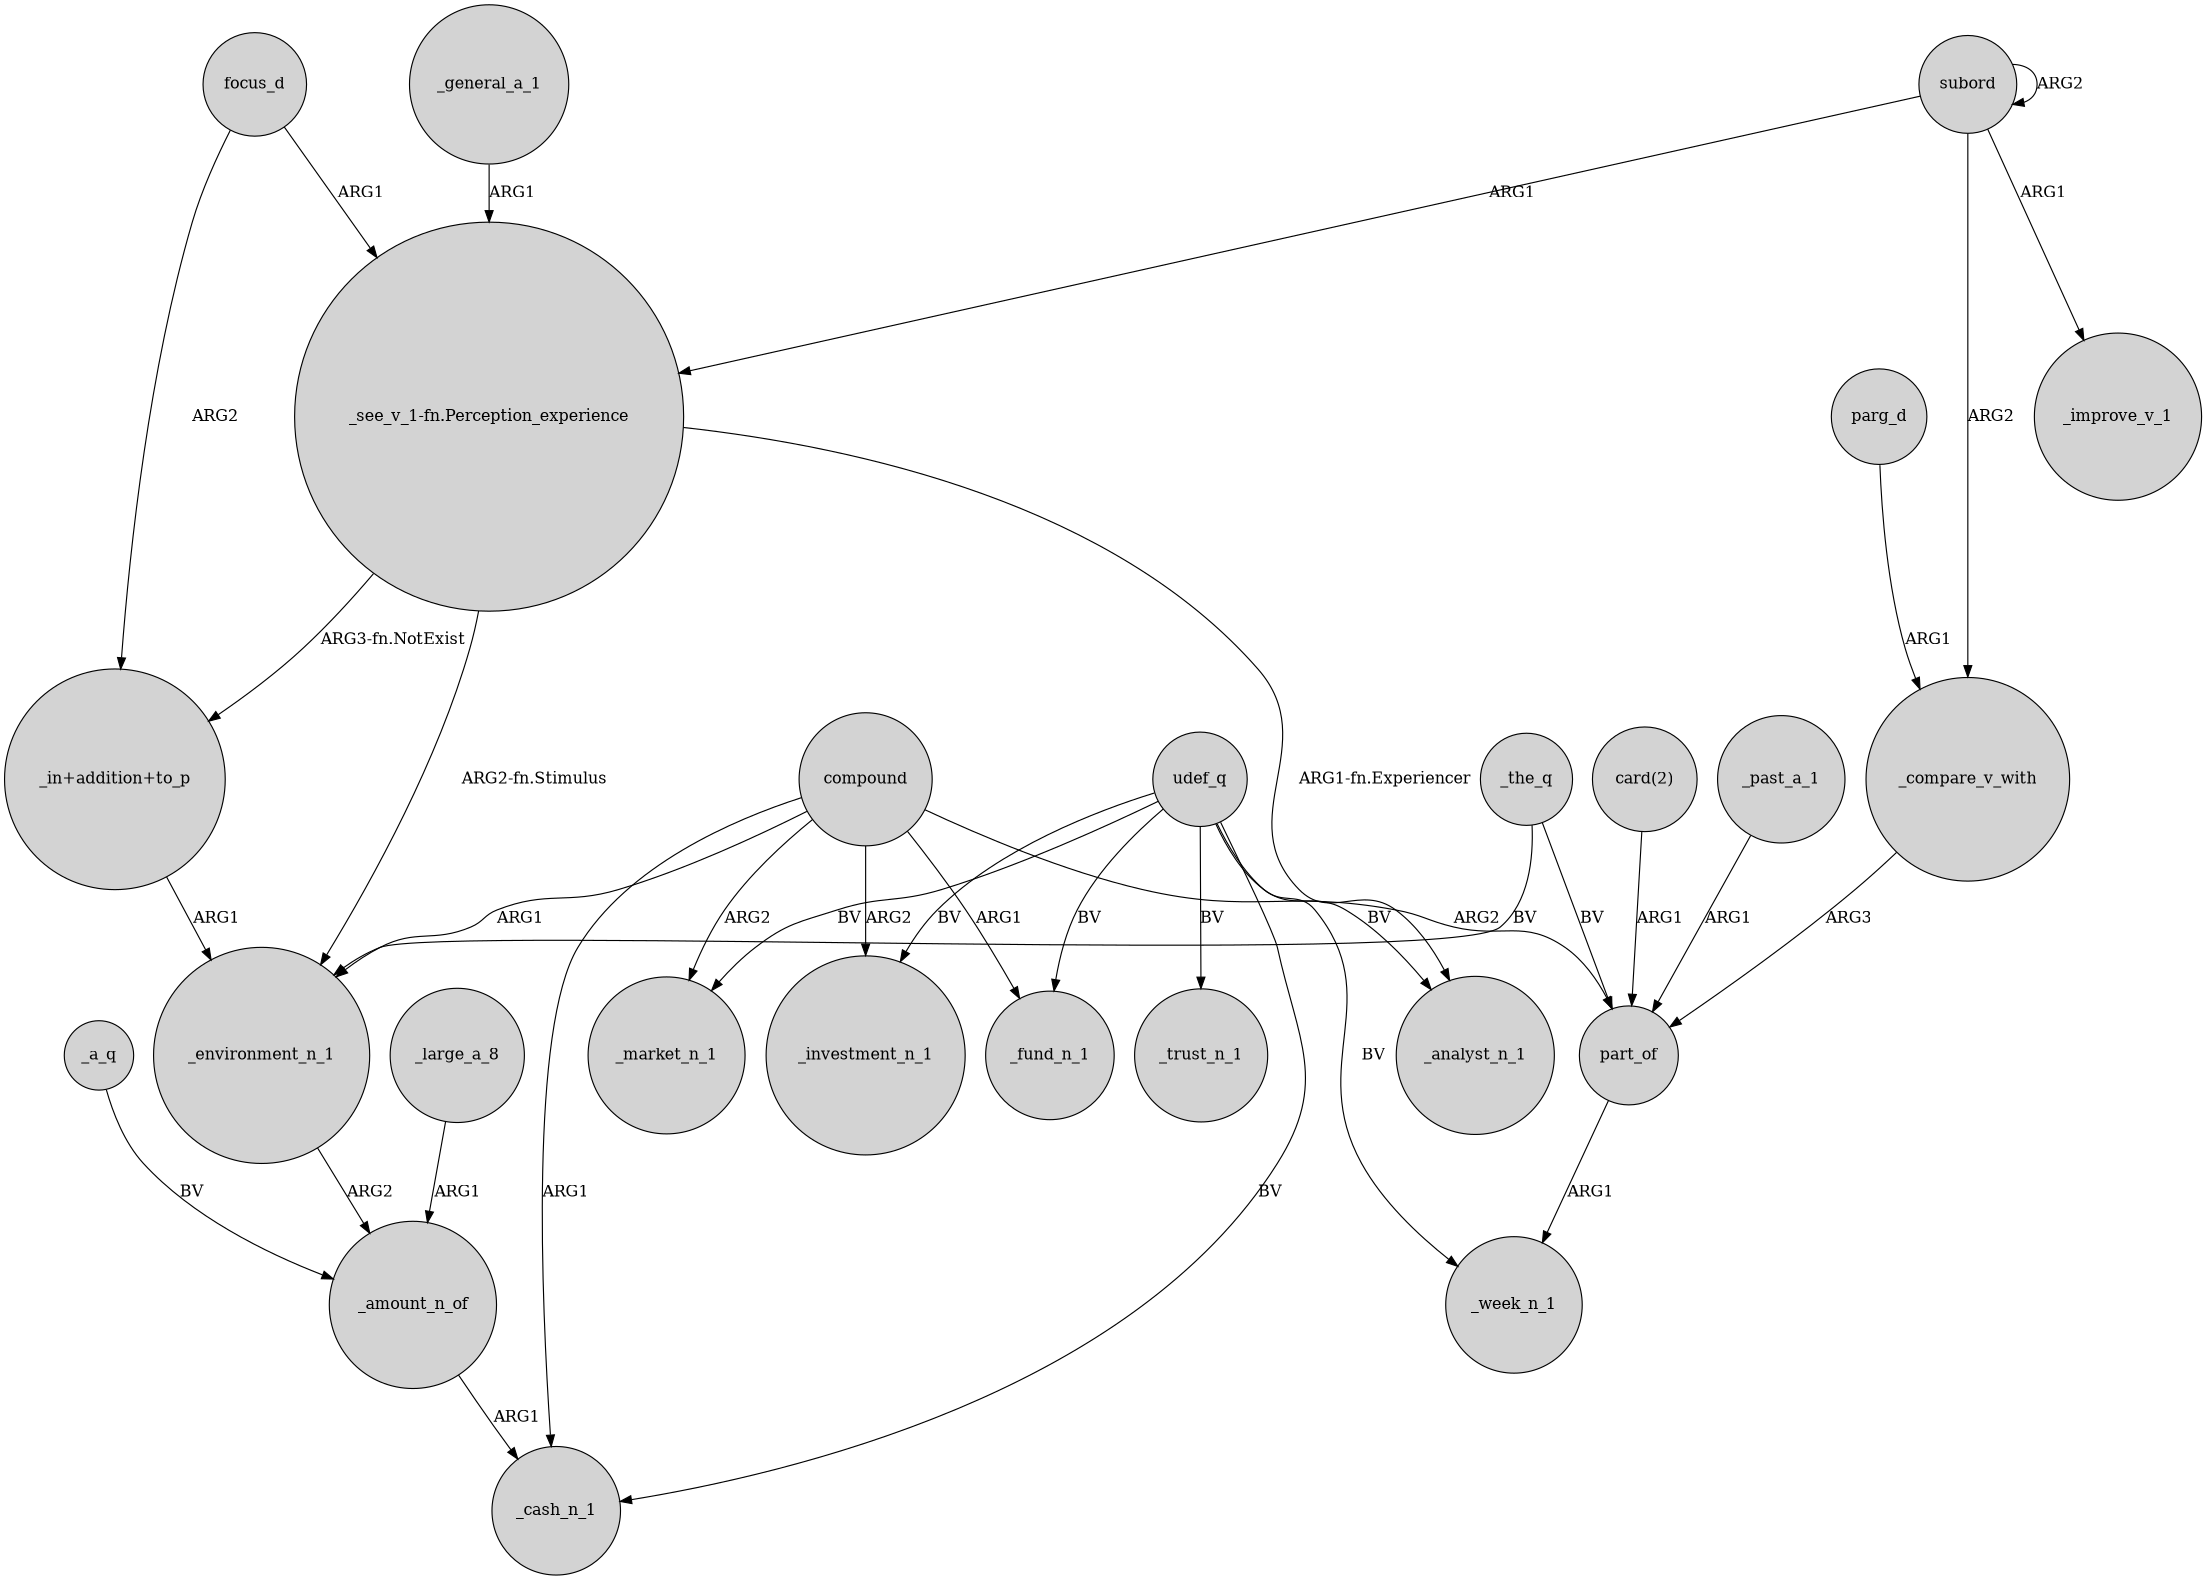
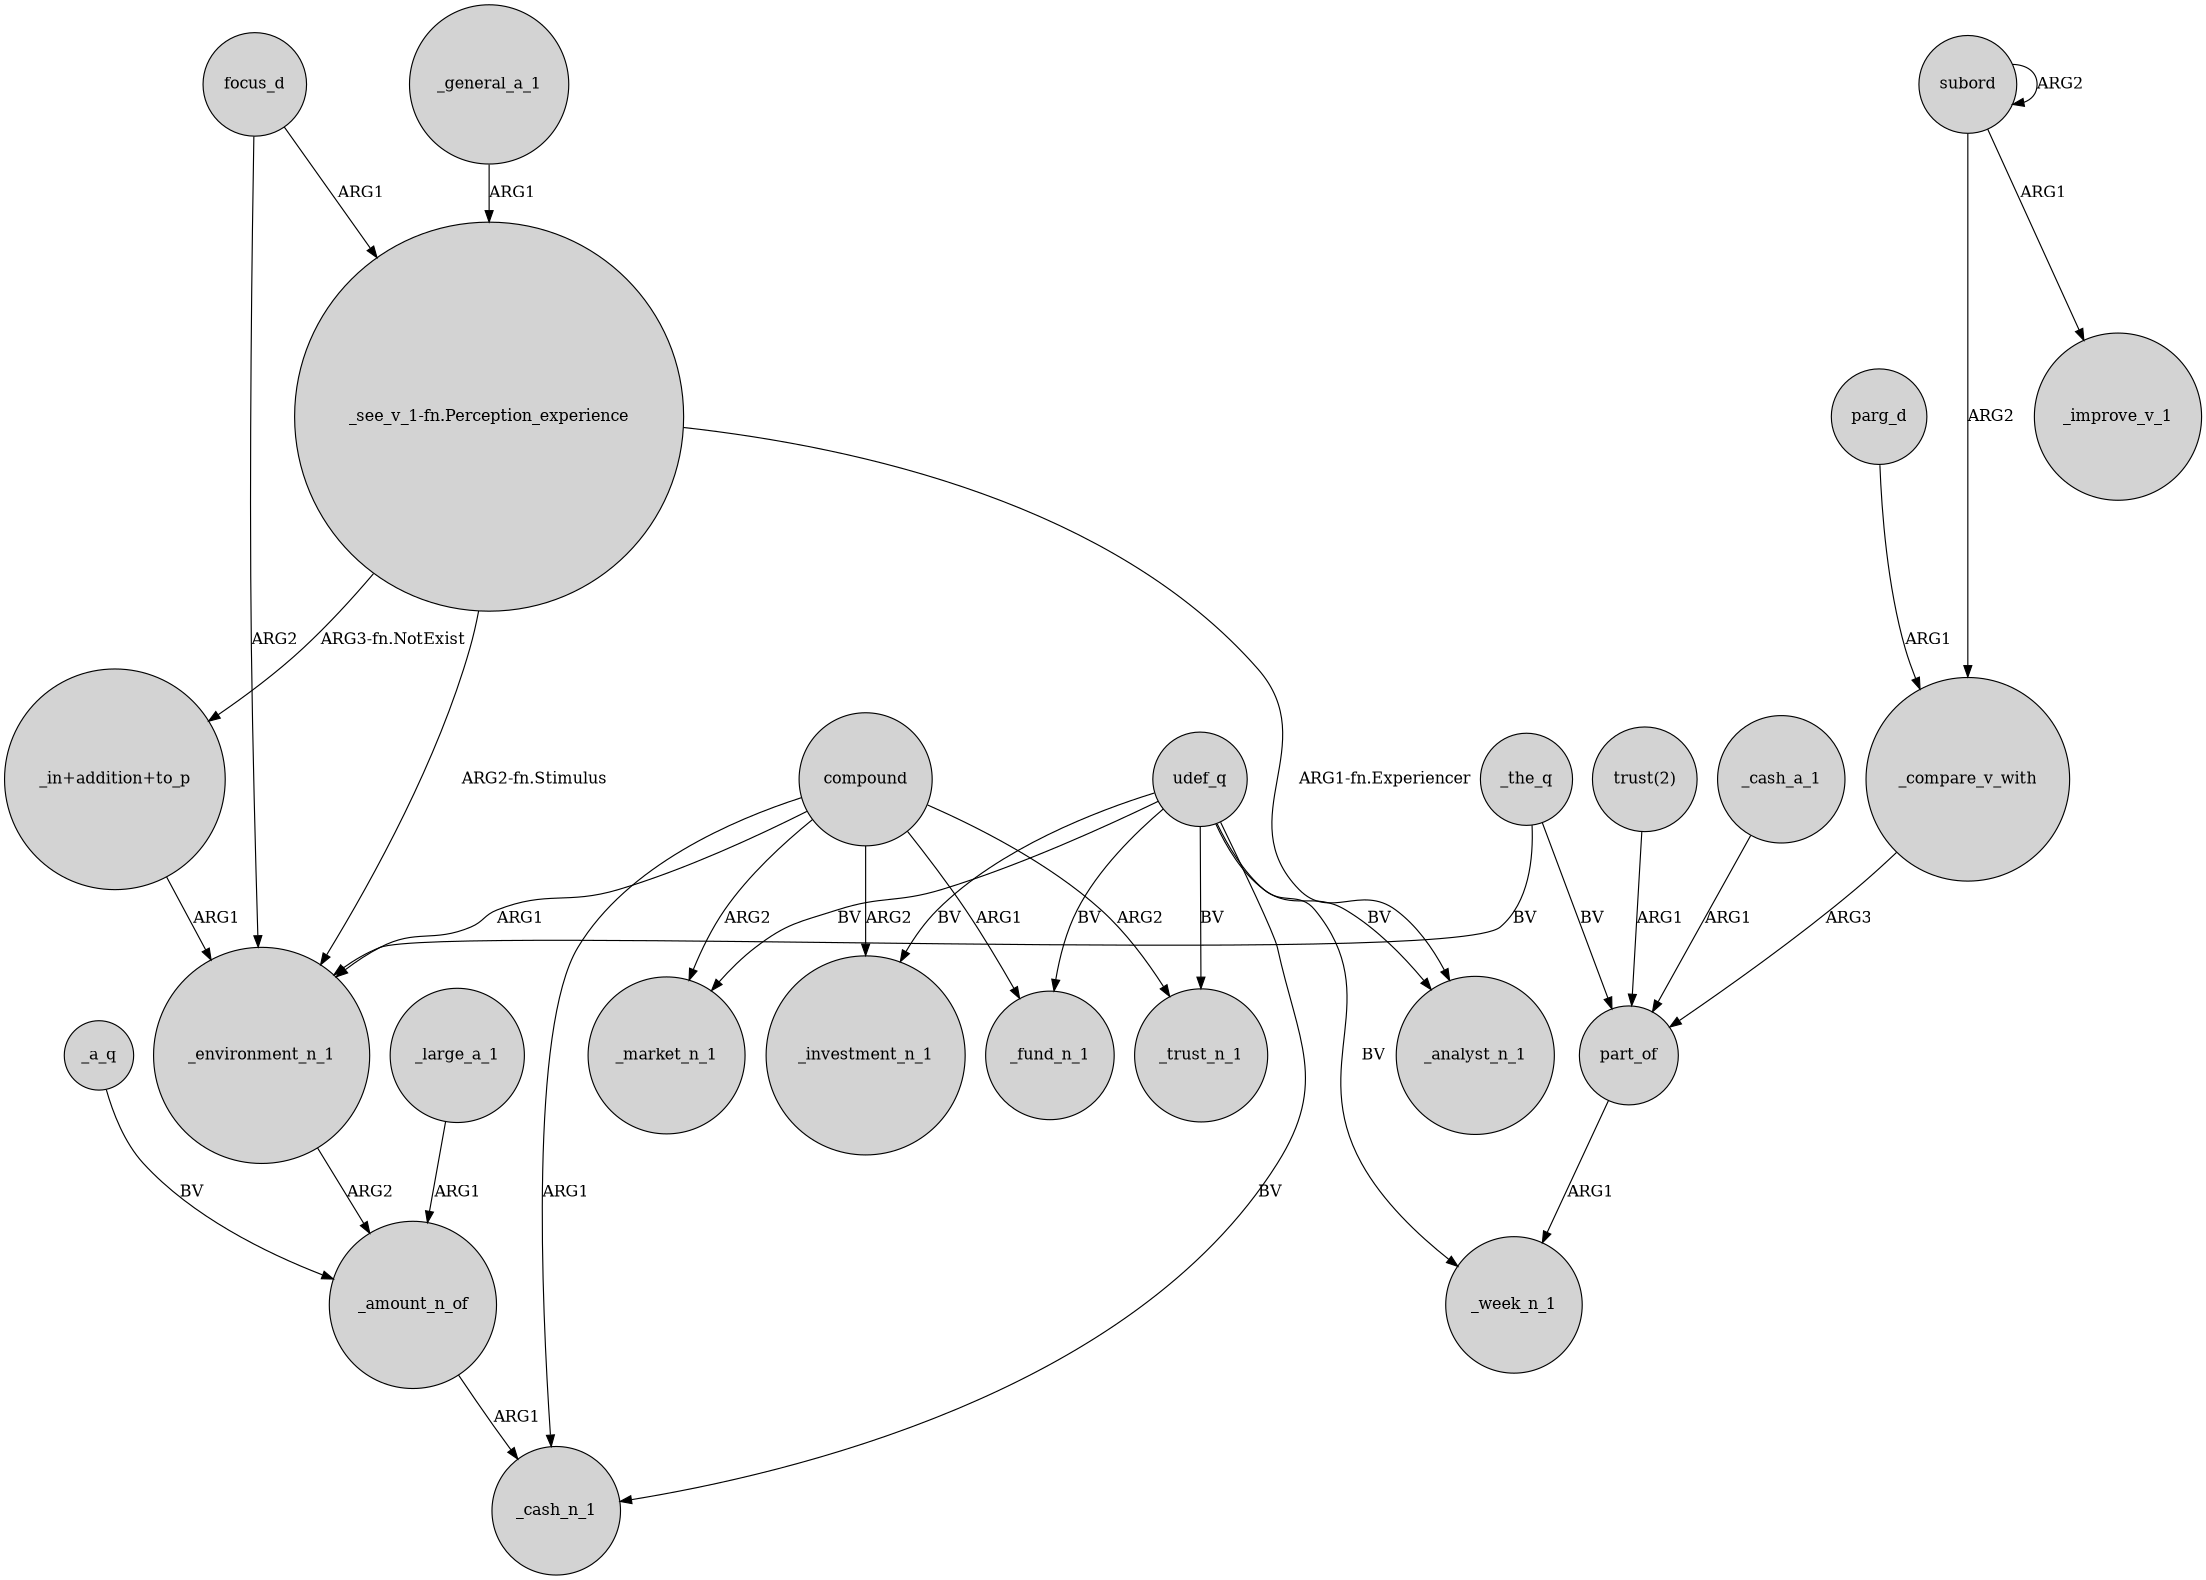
(1305, 233) -> none
(154, 389) -> (251, 536)
(1645, 779) -> (1645, 779)
(1781, 779) -> (1781, 779)
(1237, 902) -> (1060, 878)
(457, 1055) -> (457, 1055)
